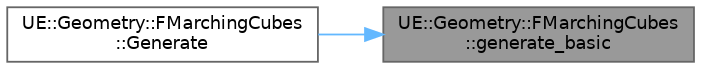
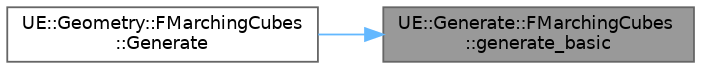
(539, 35) -> (539, 35)
